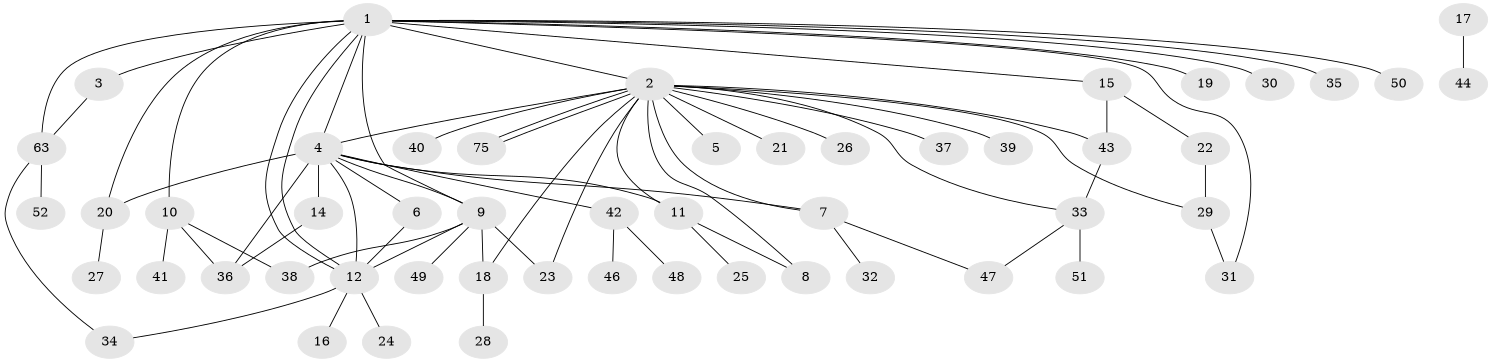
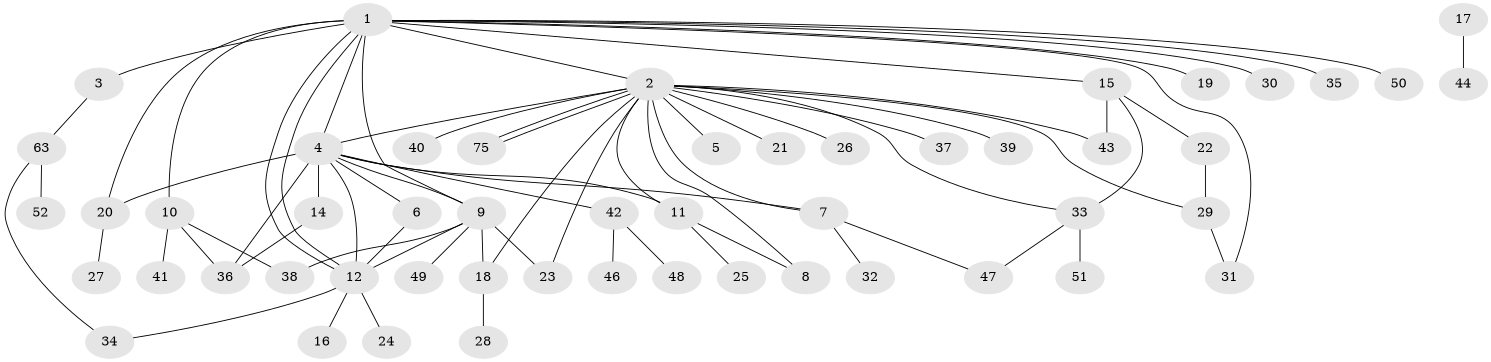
(167, 36) -> none
(1093, 182) -> (1142, 157)
